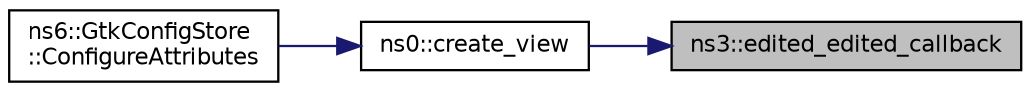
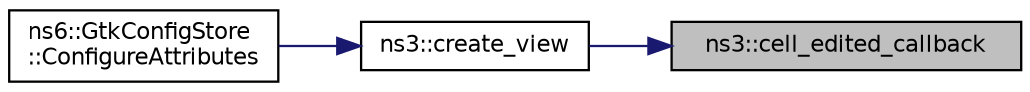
(475, 46) -> (475, 46)
(846, 46) -> (846, 46)
